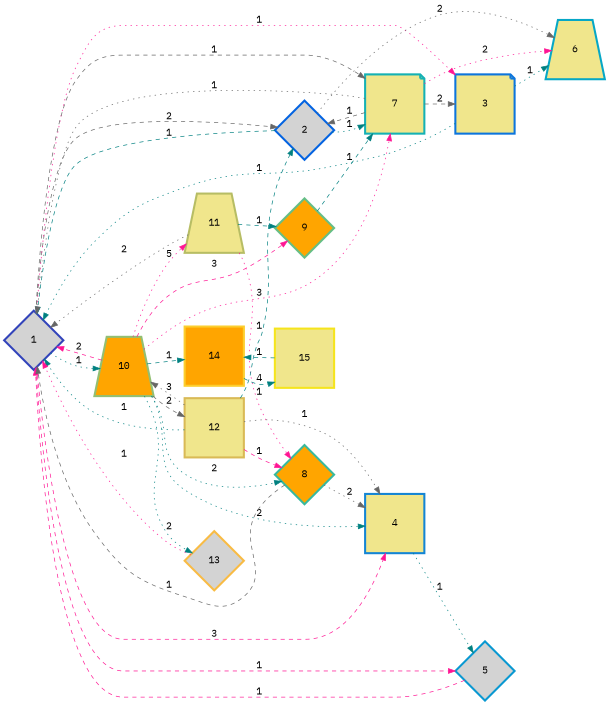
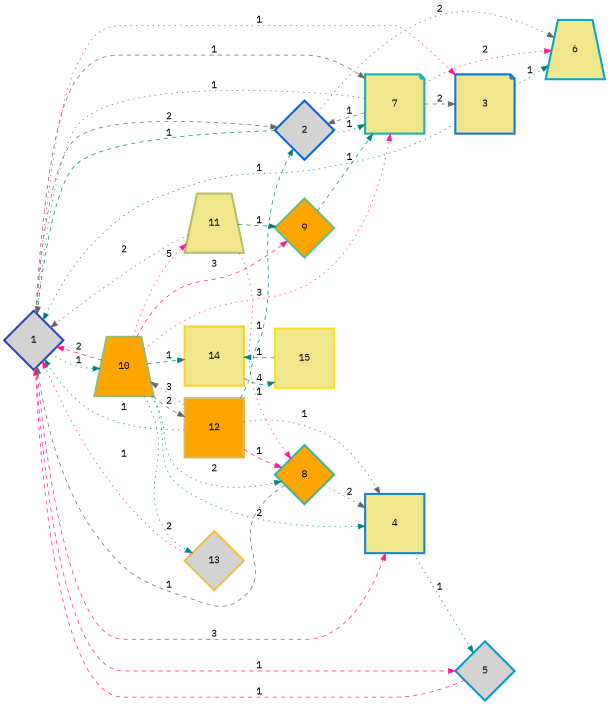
(214, 356) -> (214, 356)
(214, 428) -> (214, 428)
